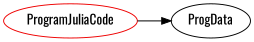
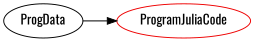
(150, 21) -> (95, 21)
